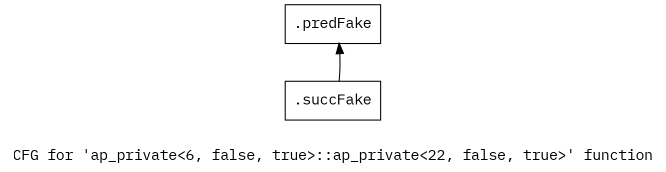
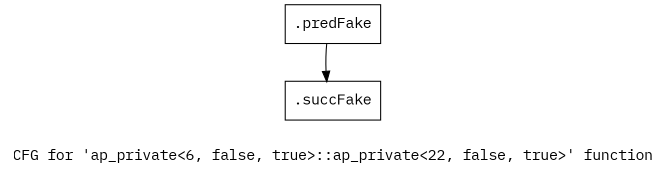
(340, 68) -> (326, 57)
